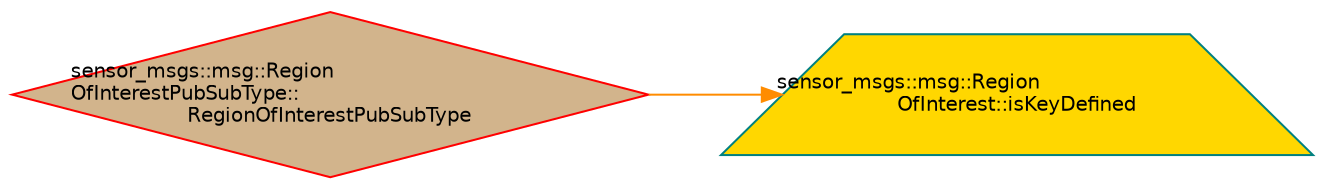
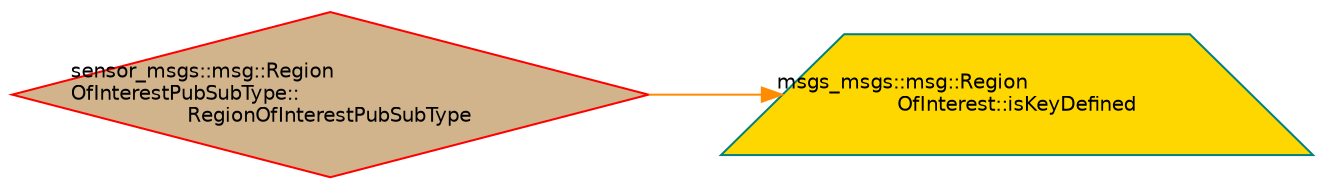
(1017, 95) -> (1017, 95)
